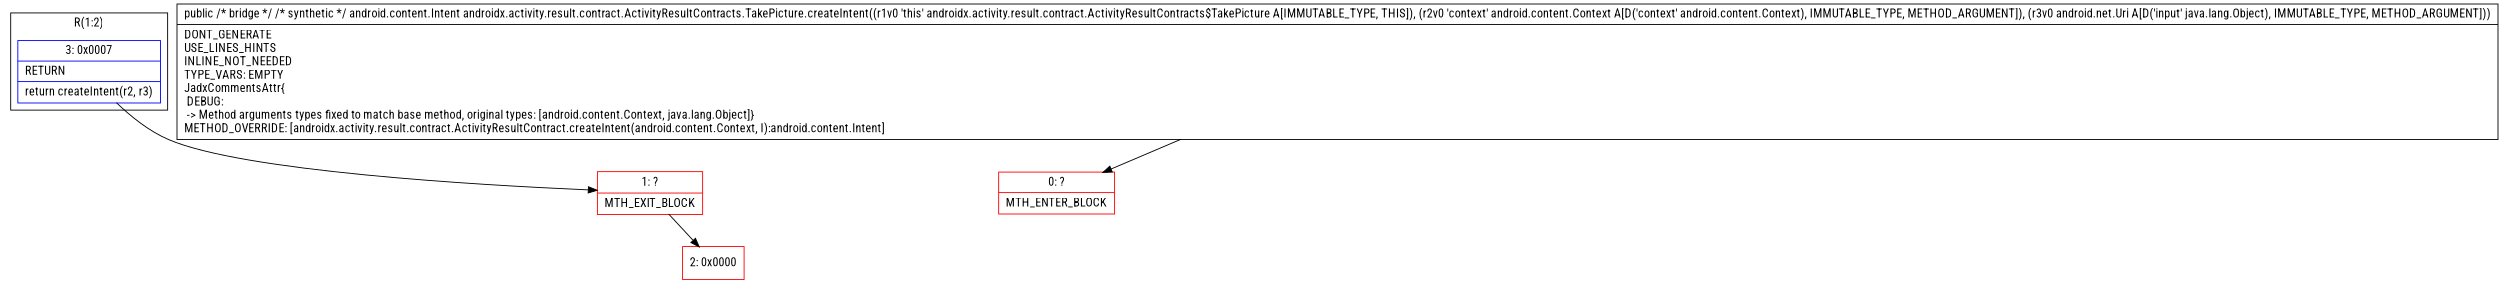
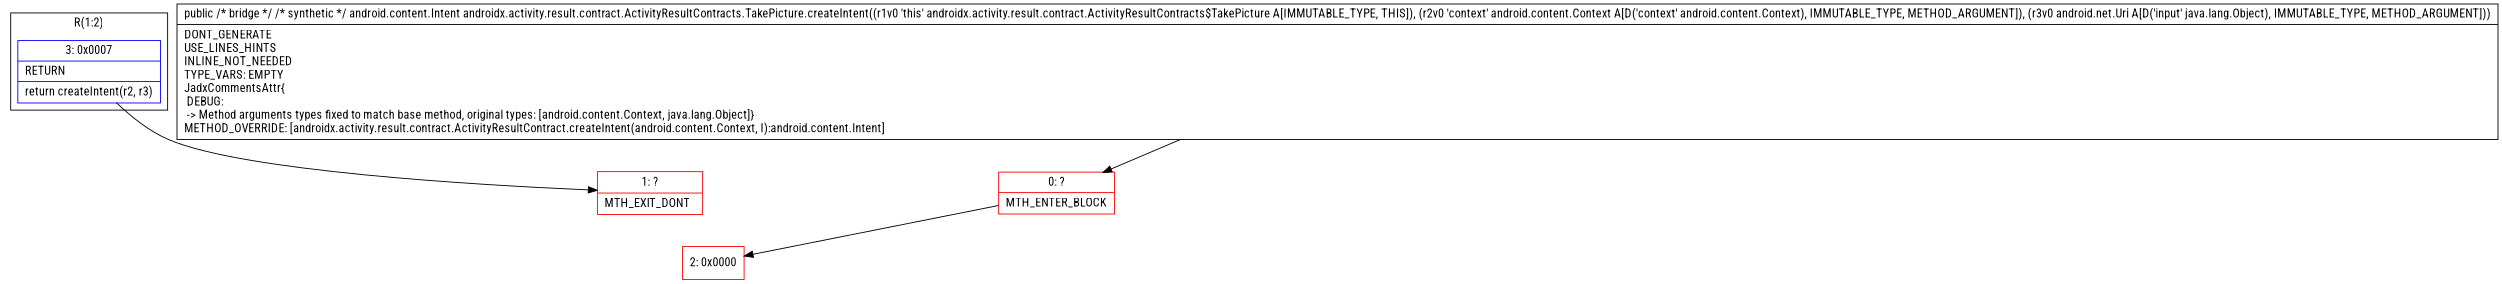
(650, 203) -> (648, 203)
(681, 227) -> (876, 230)
